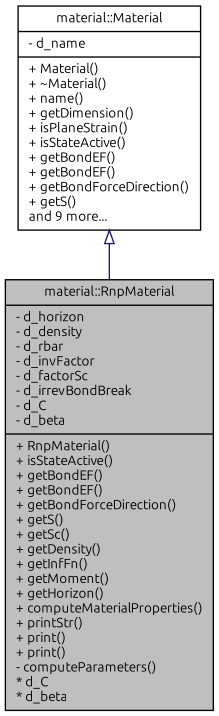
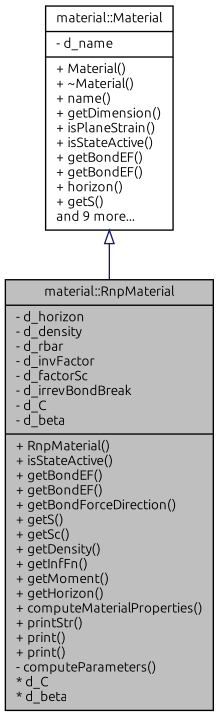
(109, 187) -> (90, 187)
